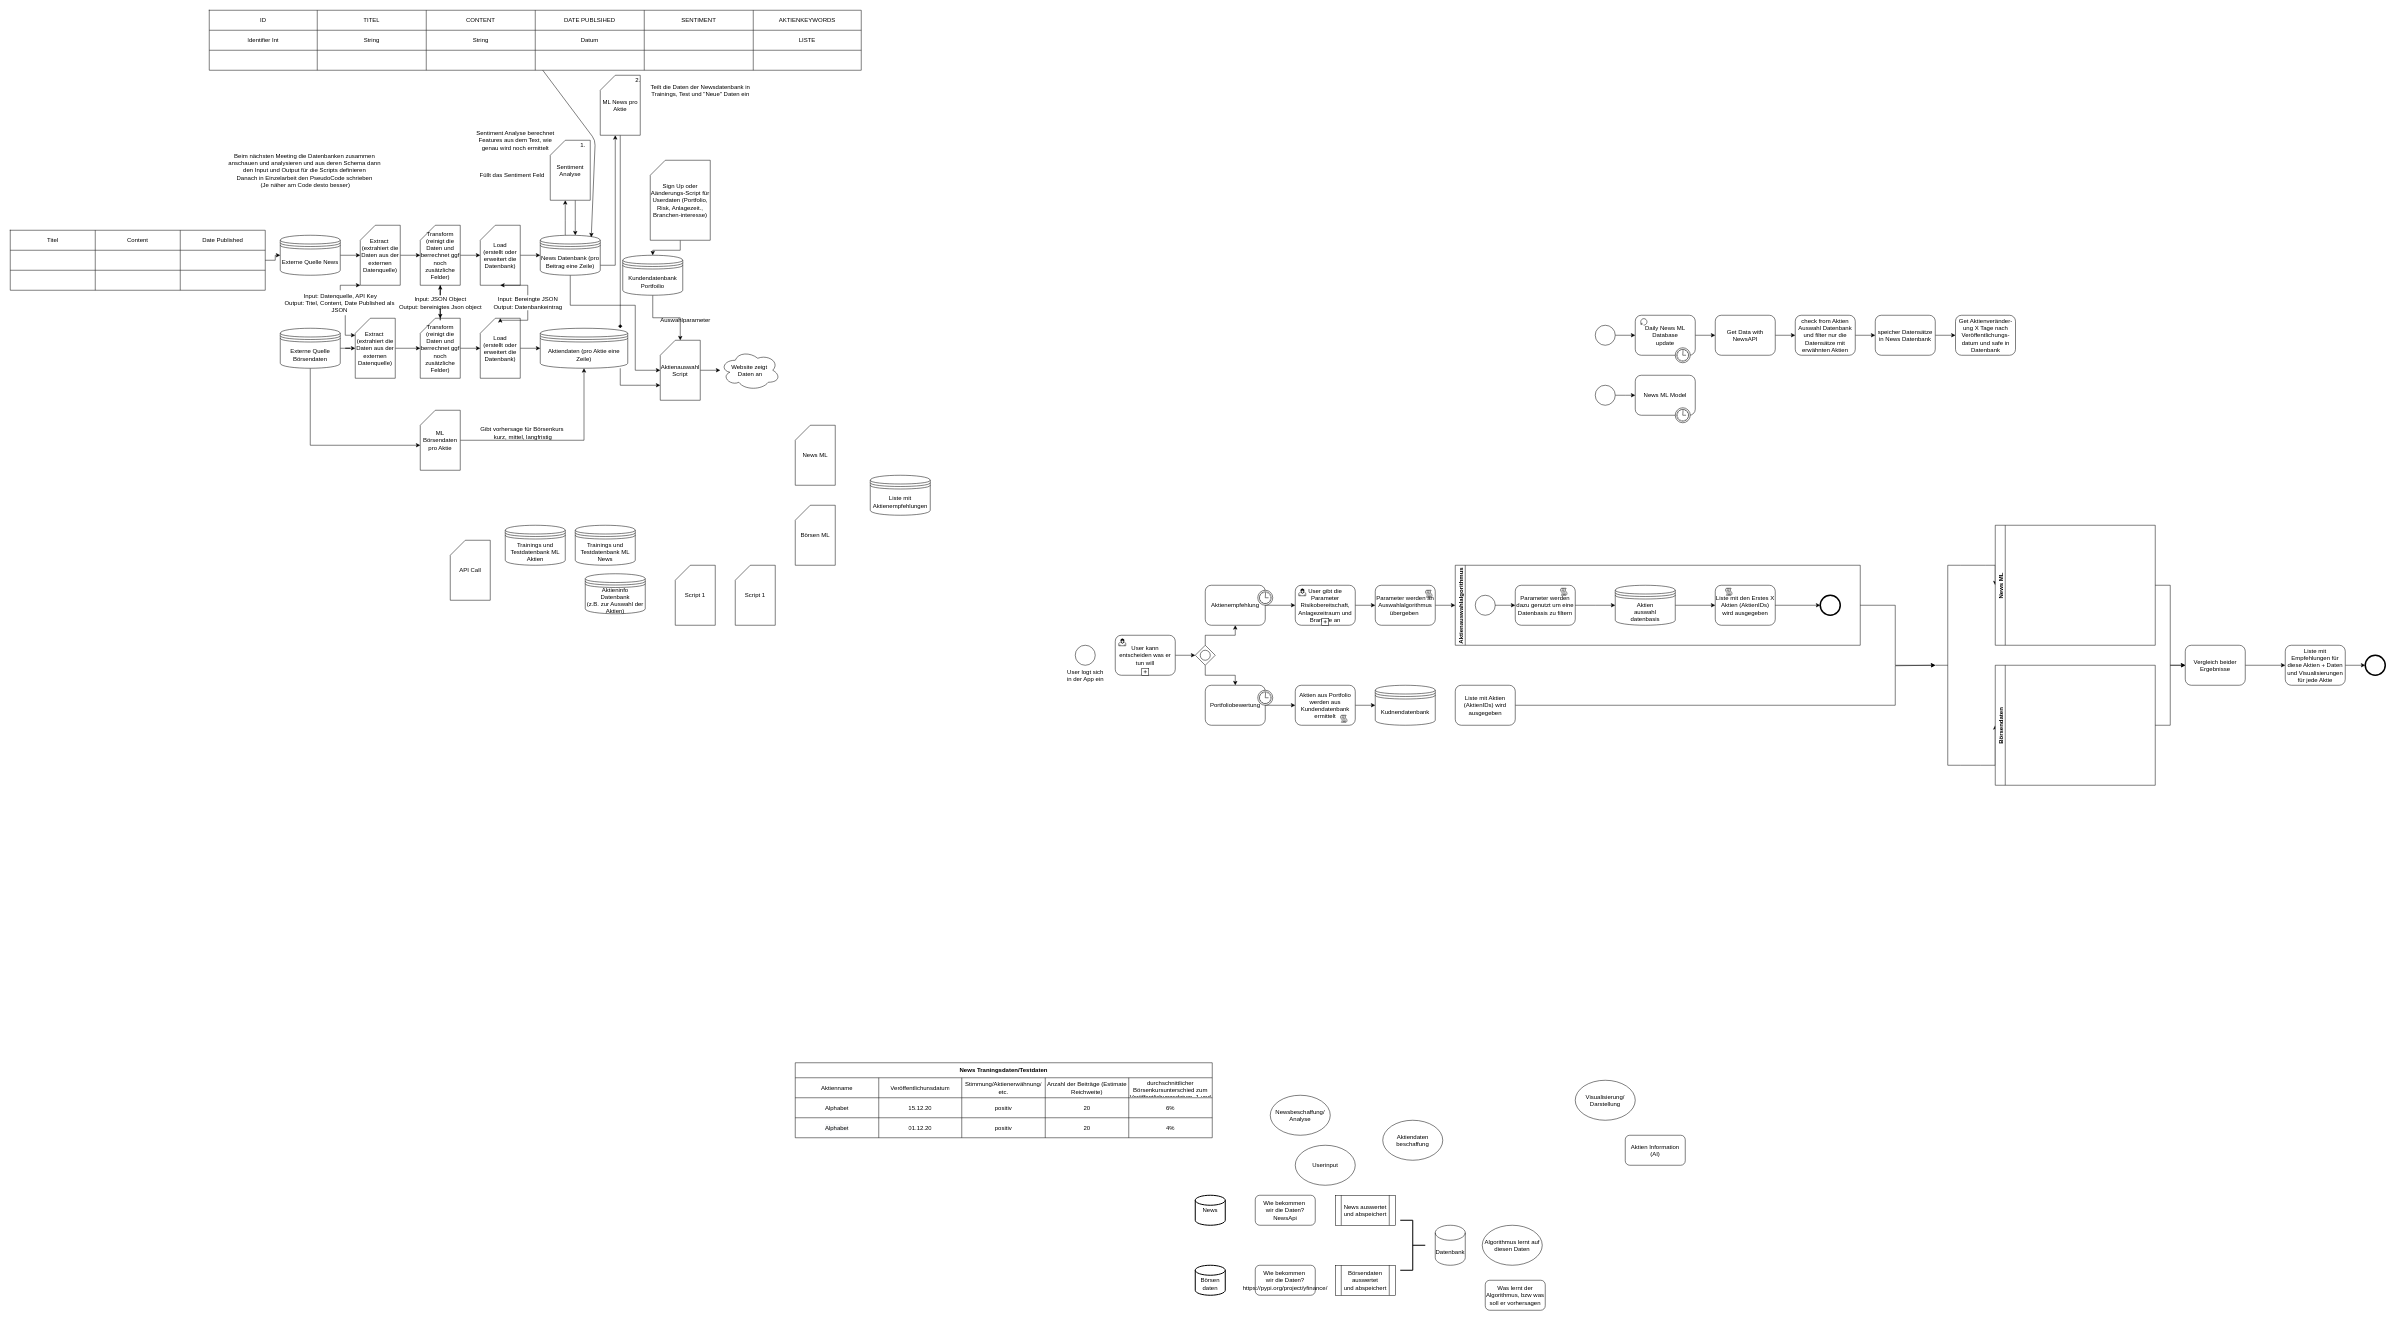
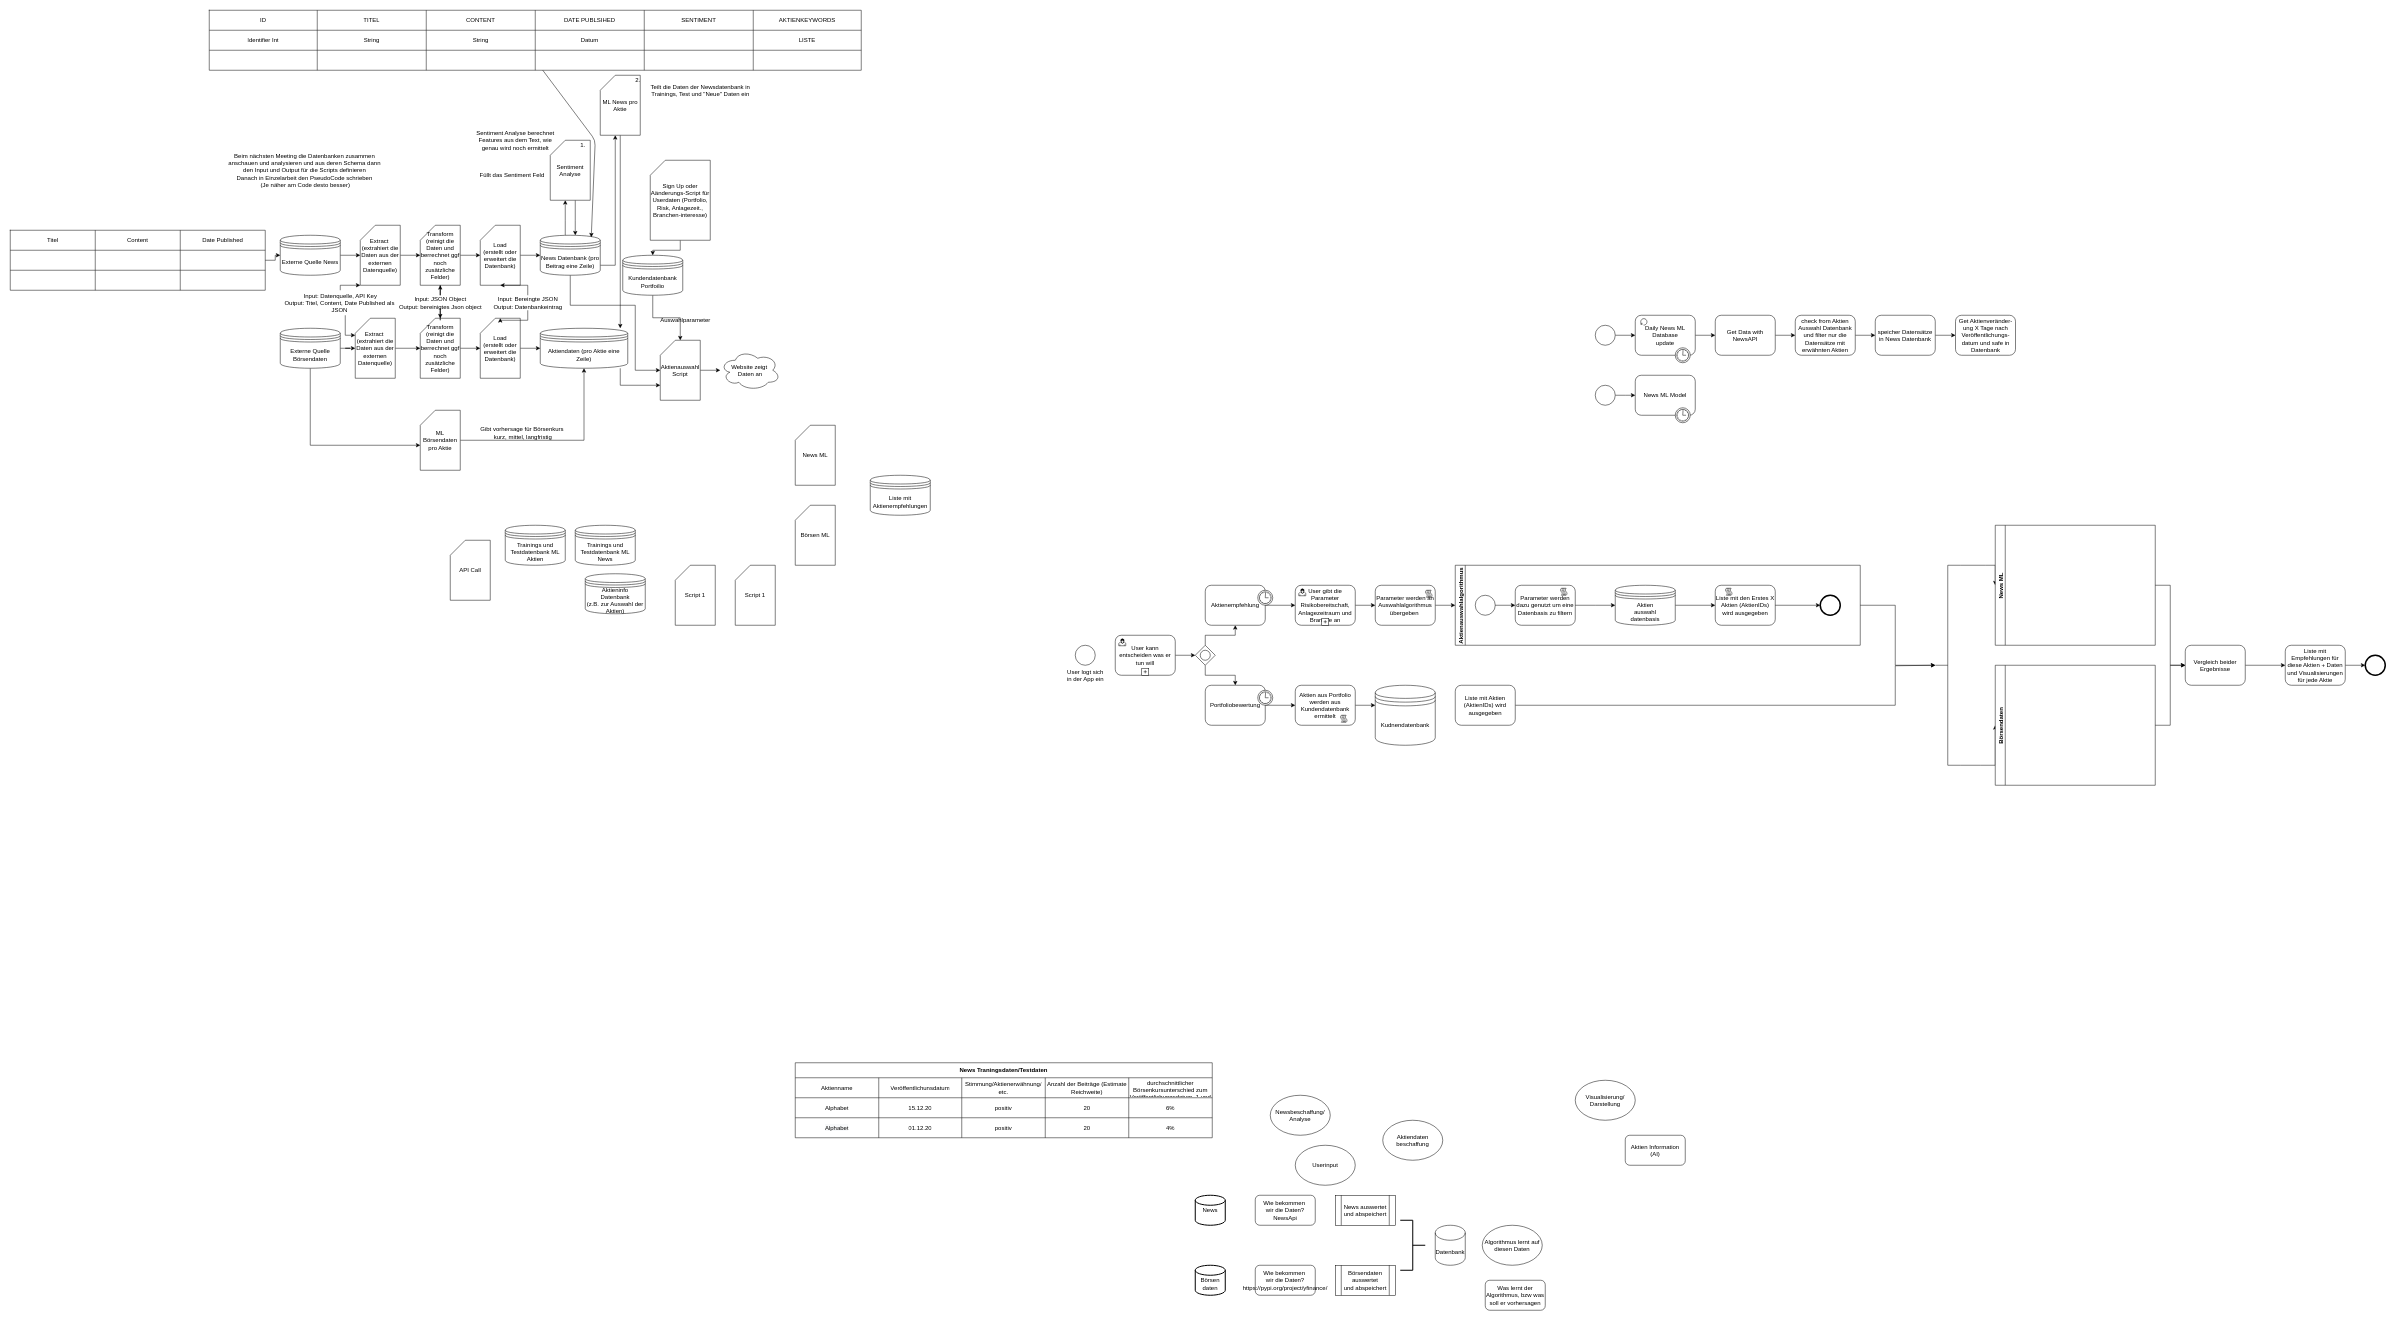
(620, 323) -> (620, 323)
(1405, 705) -> (1405, 715)
